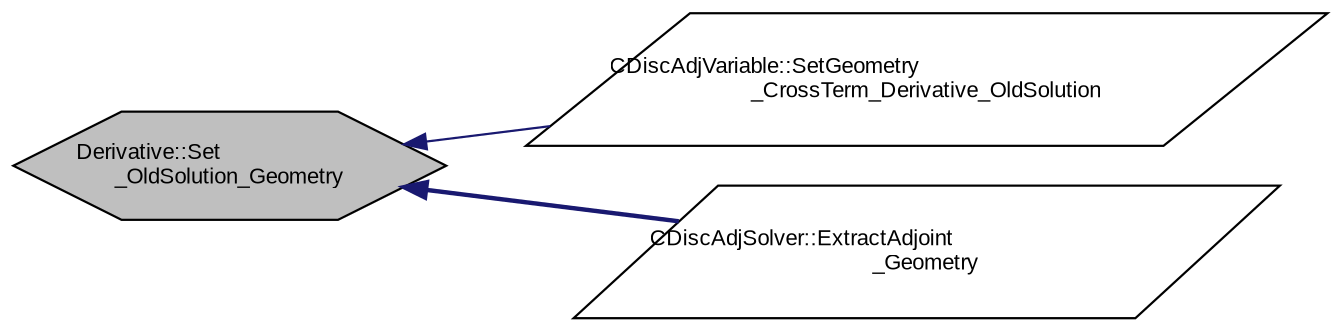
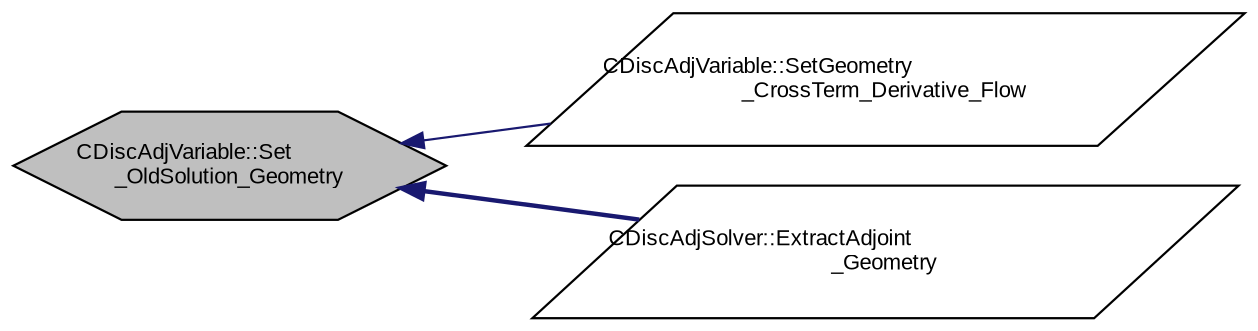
(927, 80) -> (886, 80)
(230, 166) -> (230, 166)
